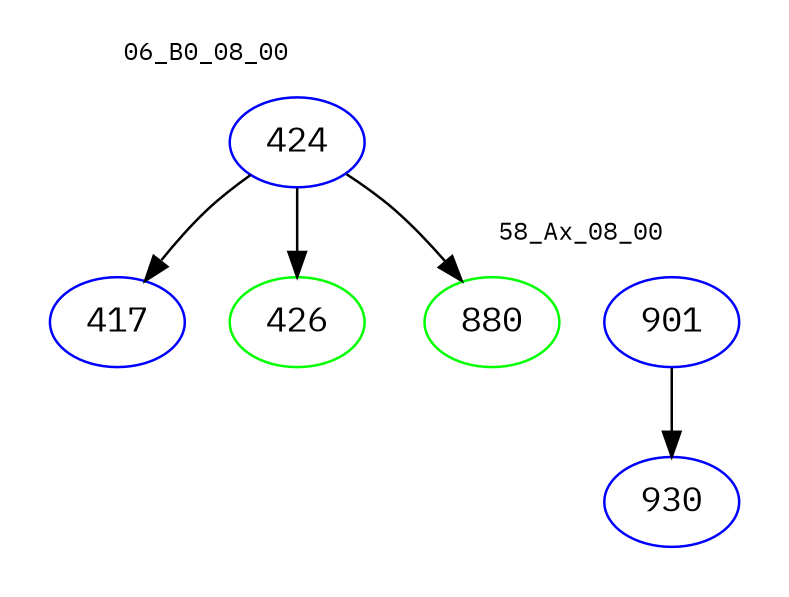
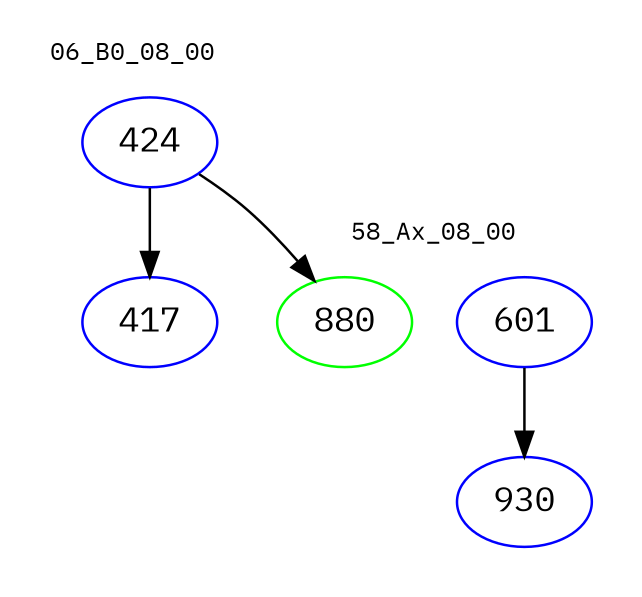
(297, 322) -> none
(672, 322) -> (524, 322)
